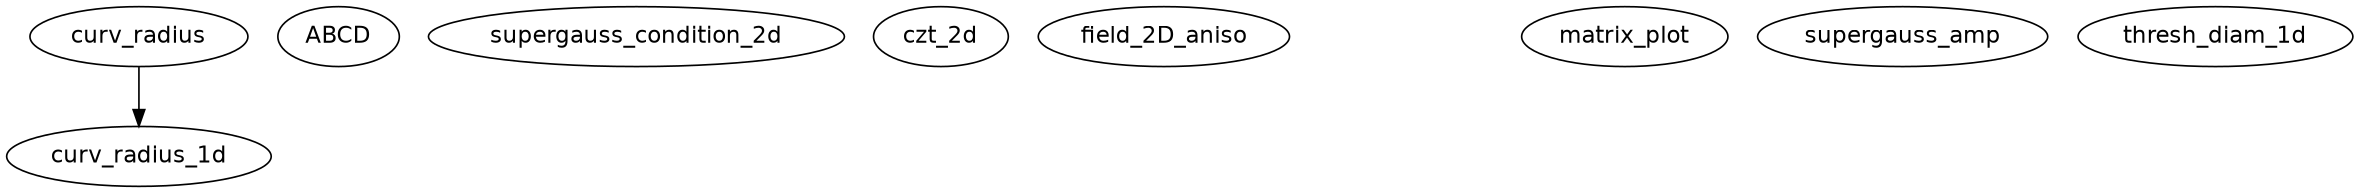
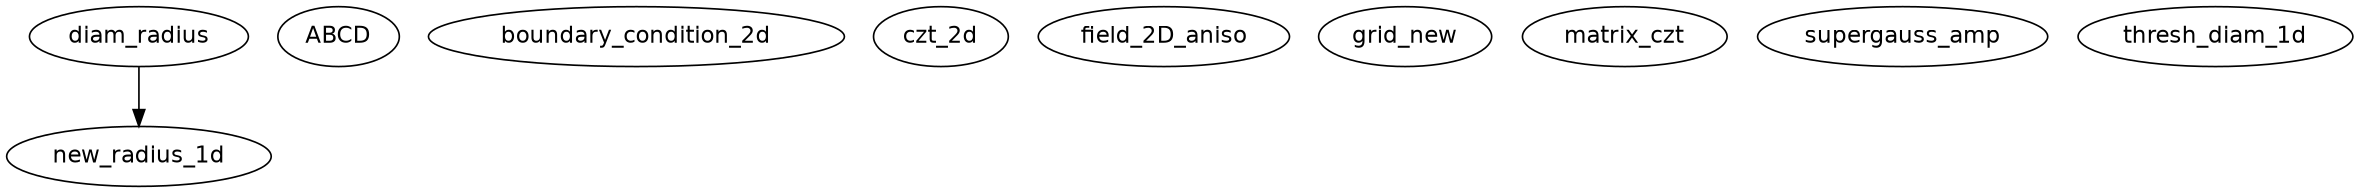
(139, 37) -> (139, 37)
(636, 37) -> (636, 37)
none -> (1405, 37)
(1625, 37) -> (1625, 37)
(139, 156) -> (139, 156)
